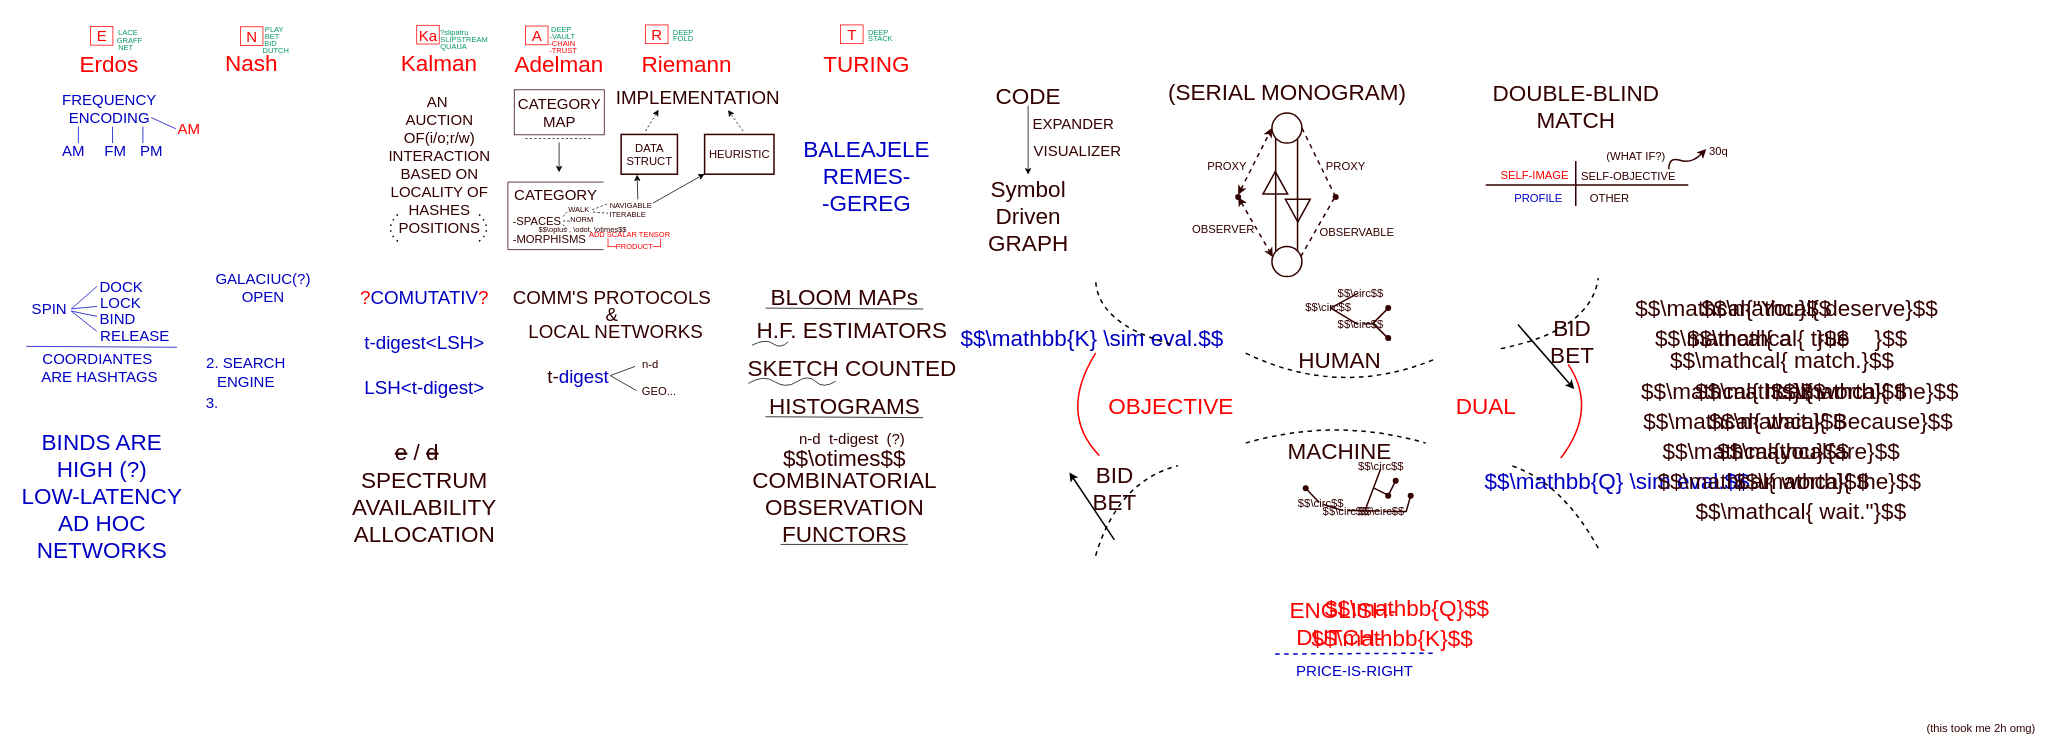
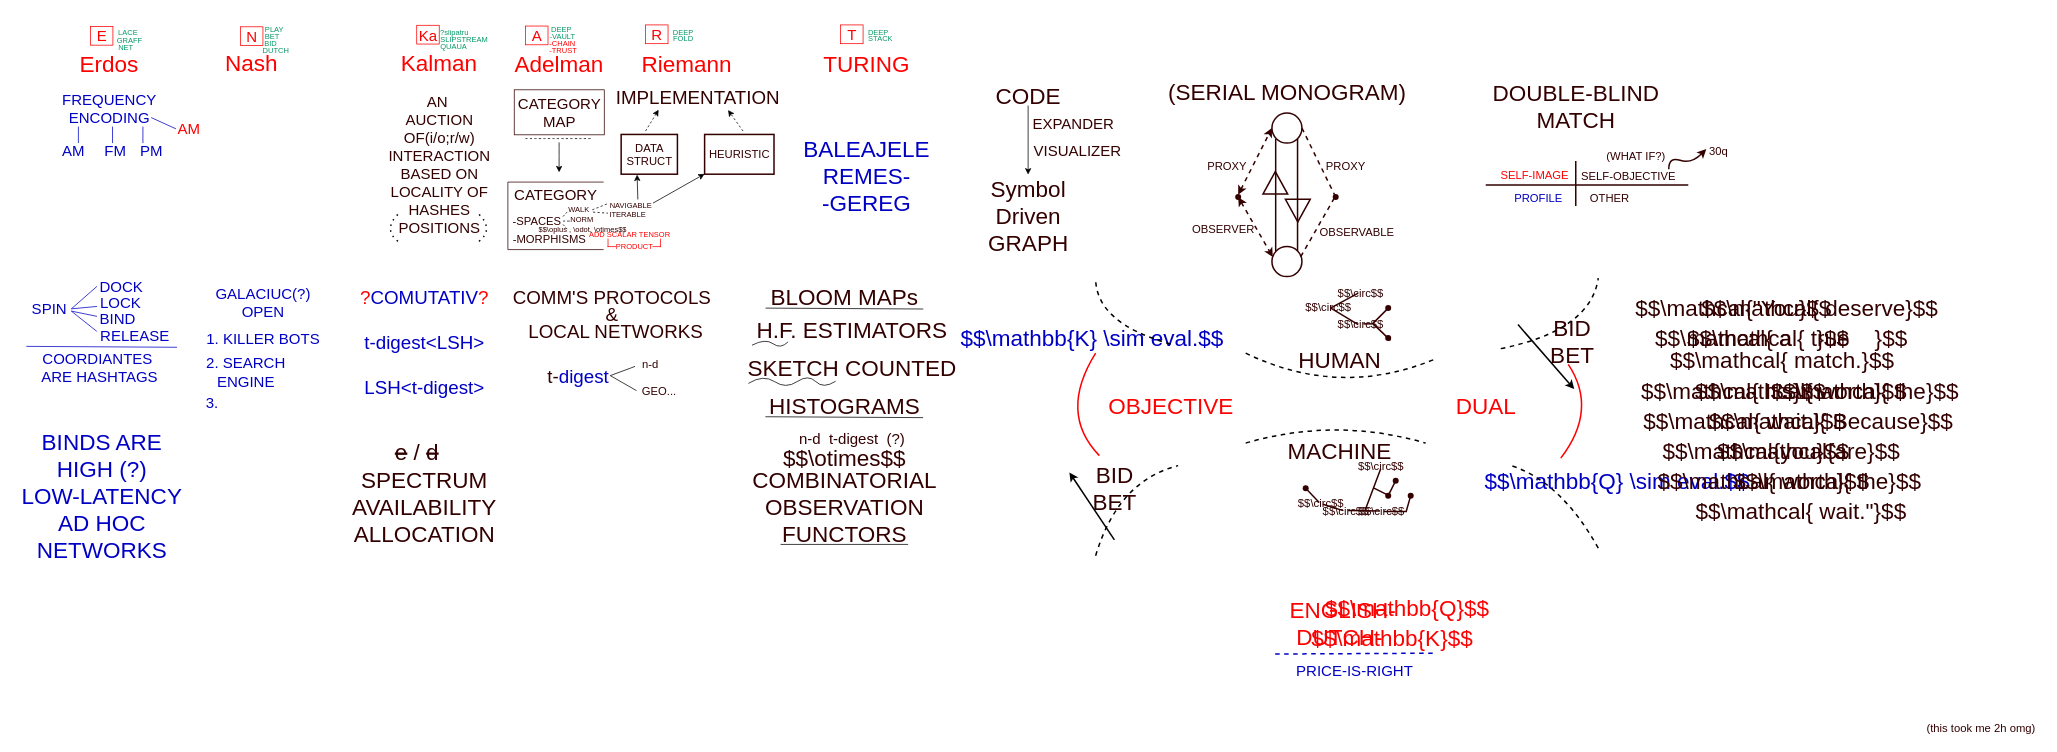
(263, 288) -> (263, 303)
none -> (263, 338)
